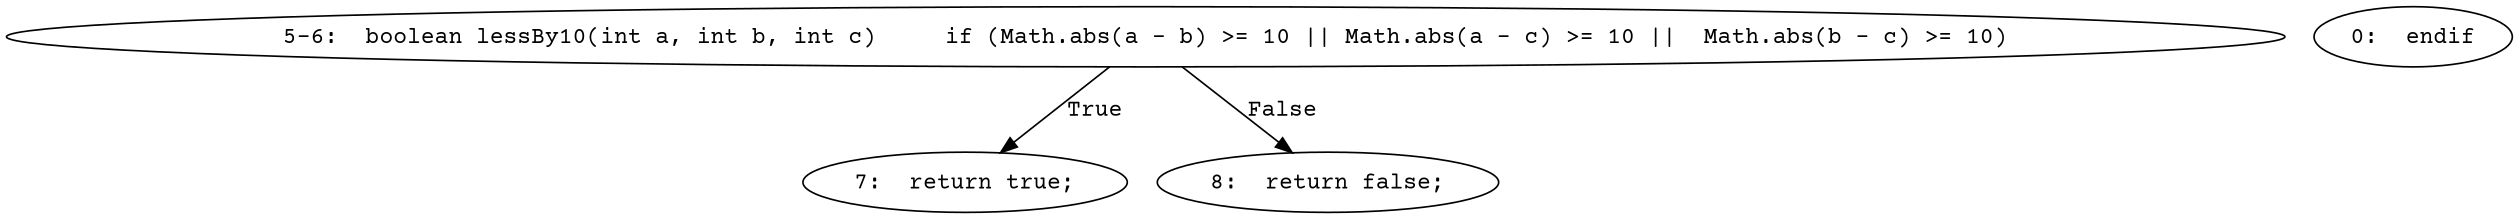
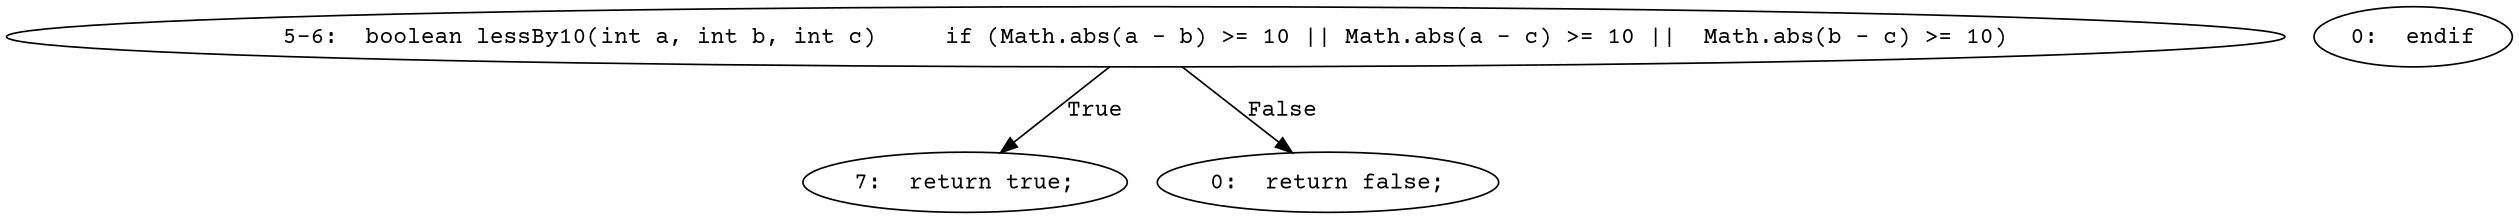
(1328, 182) -> (1328, 182)
